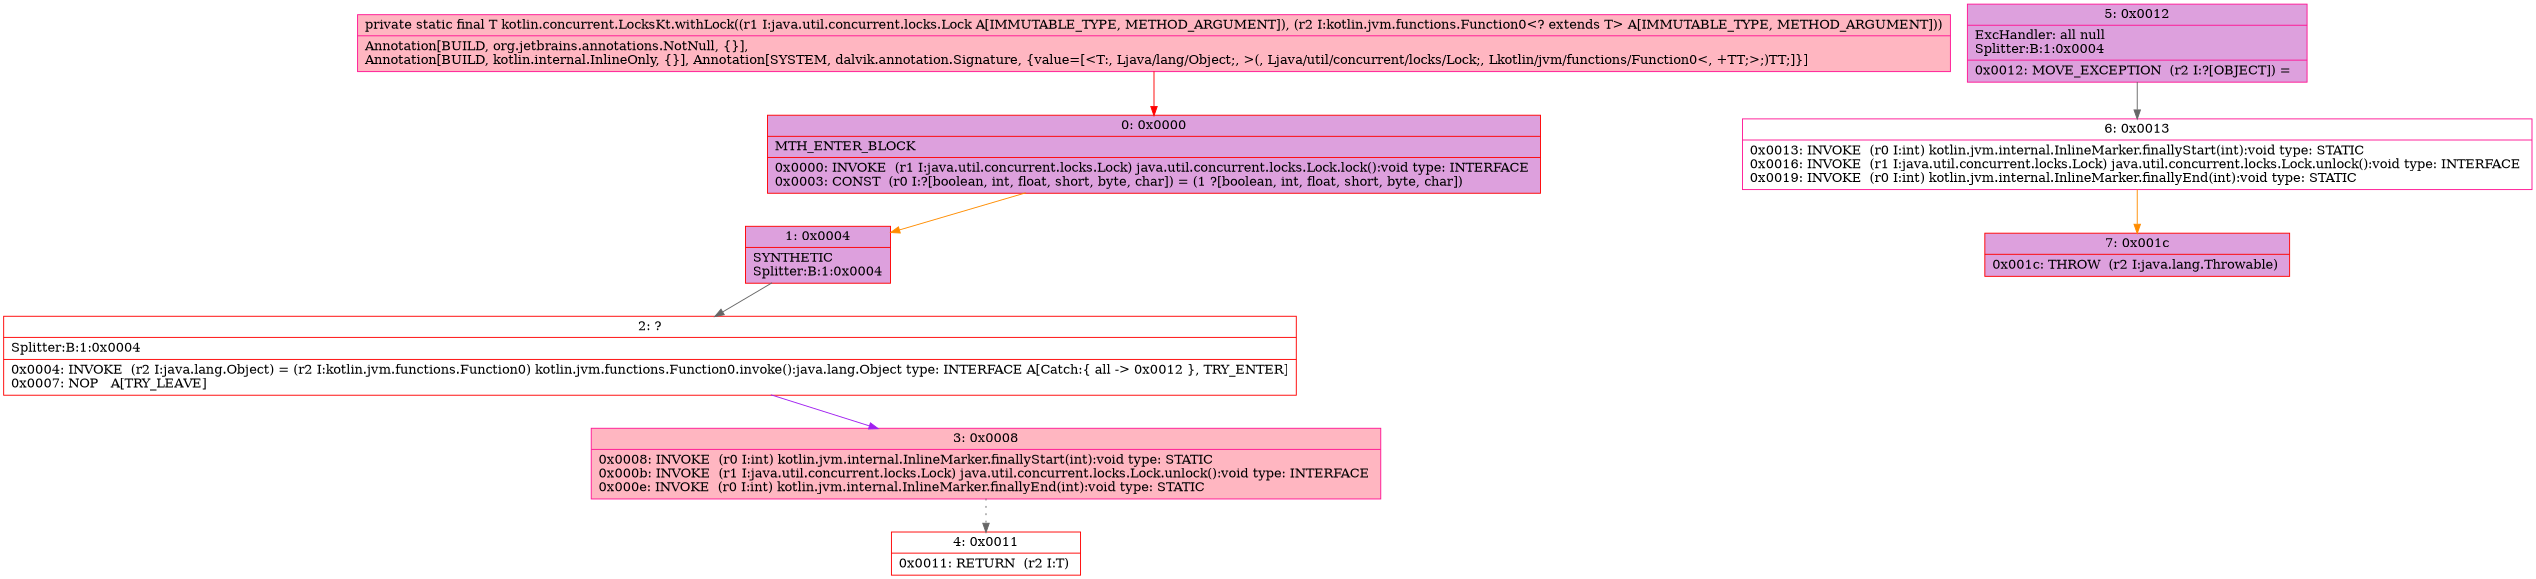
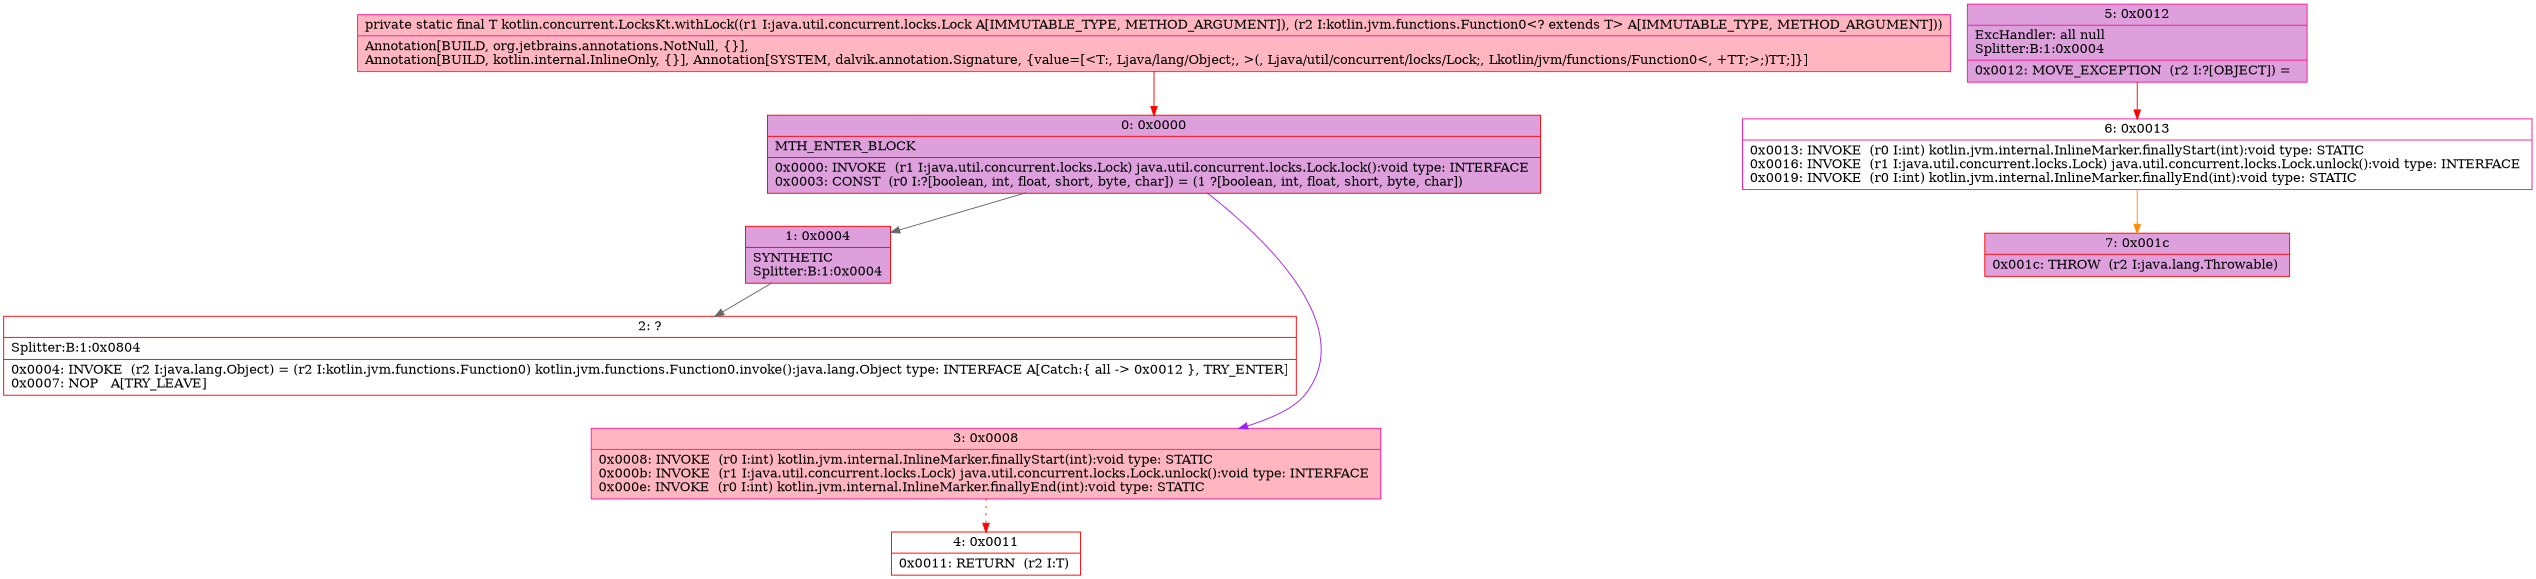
(2137, 96) -> (2137, 96)
(963, 211) -> (963, 211)
(76, 348) -> (76, 348)
(820, 410) -> (1311, 309)
(986, 511) -> (986, 511)
